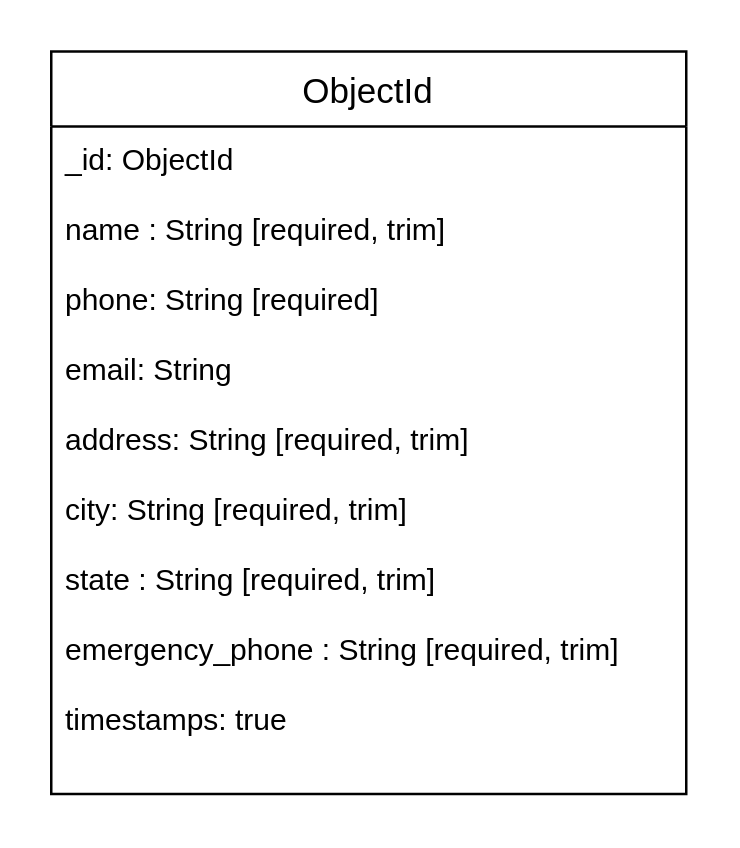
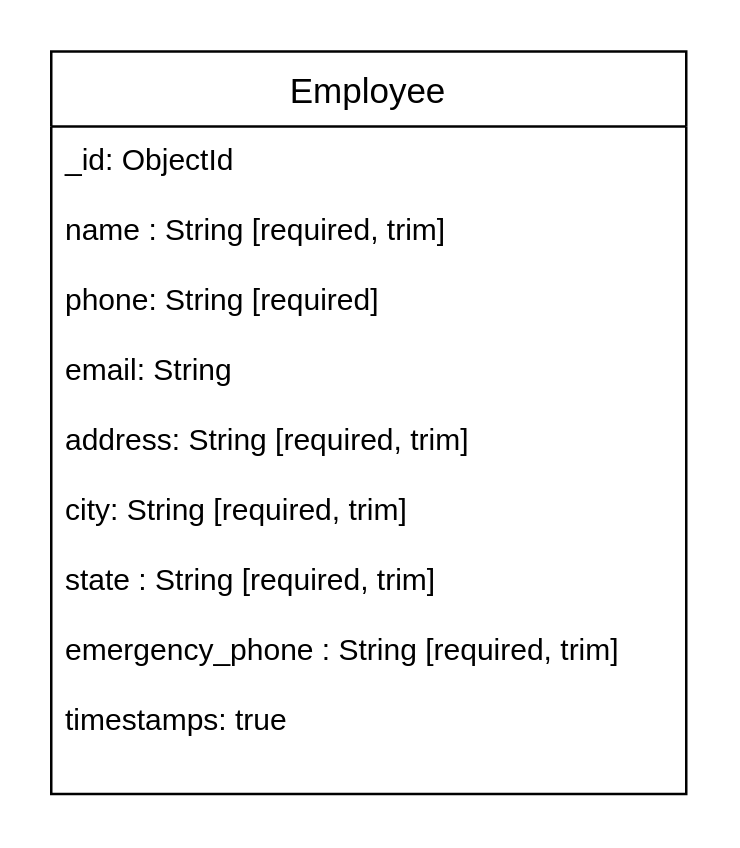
(368, 91) -> (368, 91)
